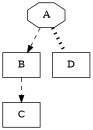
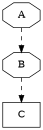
(21, 65) -> (21, 65)
(71, 65) -> none
